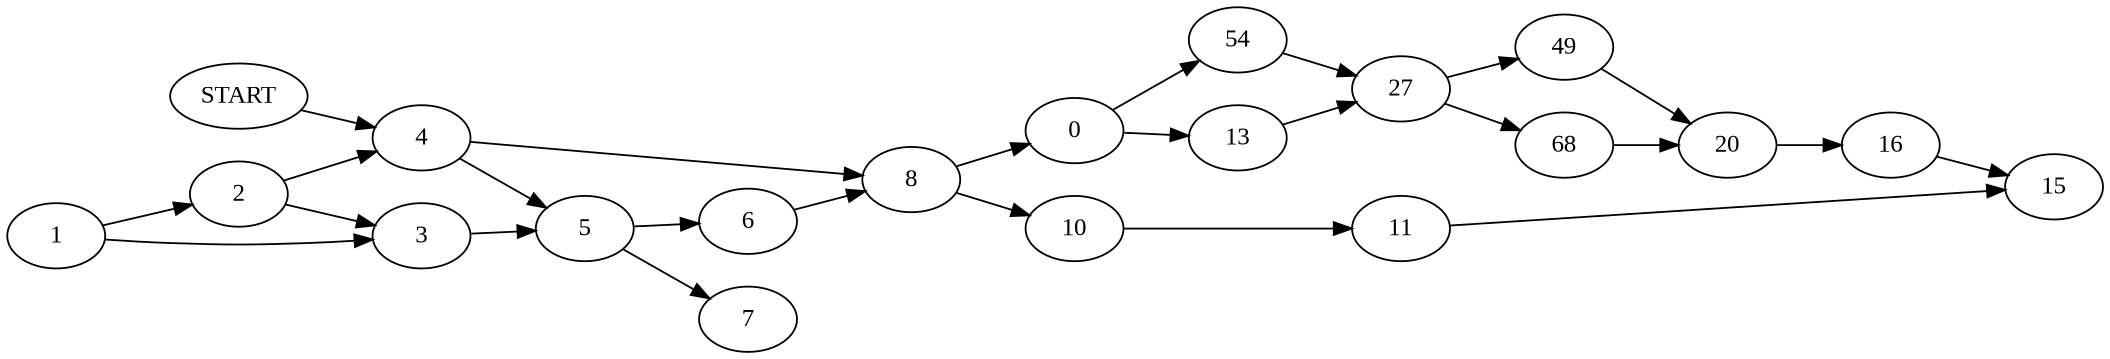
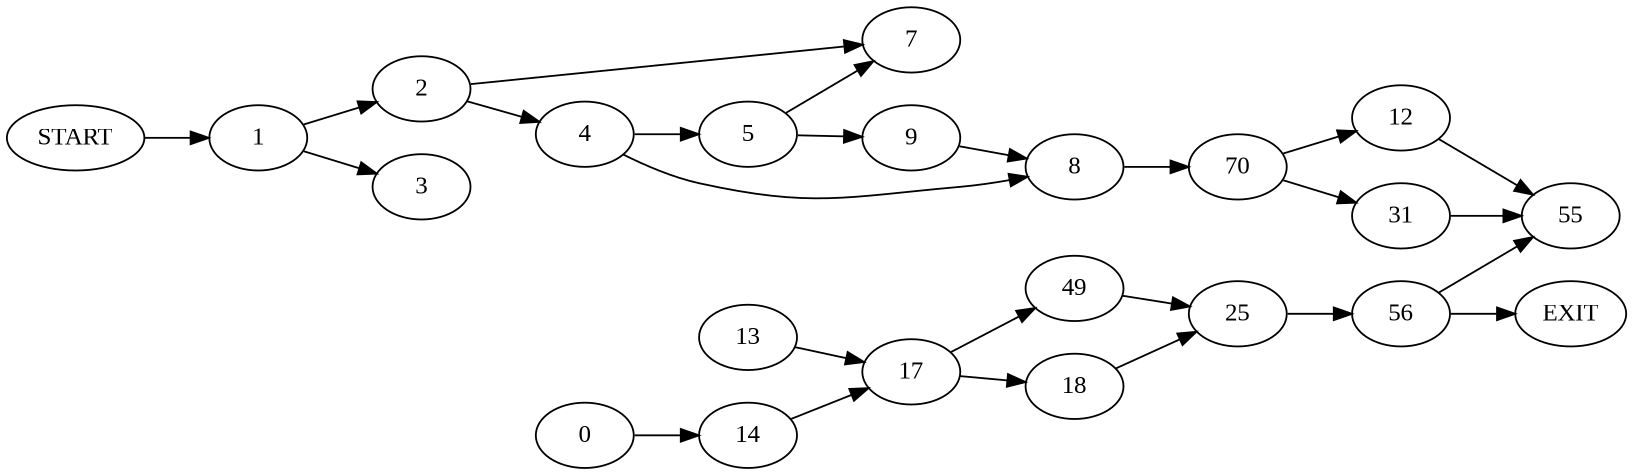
(1238, 40) -> (748, 435)
(1401, 89) -> (911, 372)
(329, 117) -> (167, 138)
none -> (1401, 118)
(1147, 134) -> none
(1564, 145) -> (1075, 386)
(1728, 145) -> (1238, 314)
(1891, 145) -> (1401, 314)
(984, 158) -> none
(2054, 187) -> (1571, 216)
(321, 213) -> (657, 65)
(748, 221) -> (911, 138)
(1075, 229) -> (1238, 167)
(1401, 229) -> (1401, 216)
(494, 233) -> none
none -> (1571, 314)
